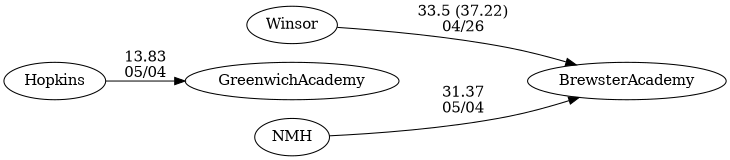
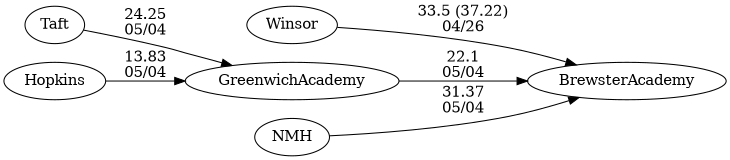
none -> (55, 25)
none -> (458, 81)
